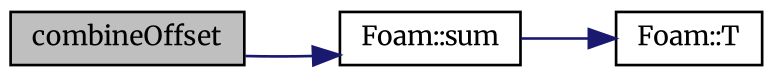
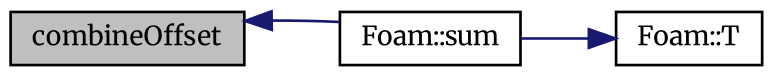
(279, 56) -> (306, 21)
